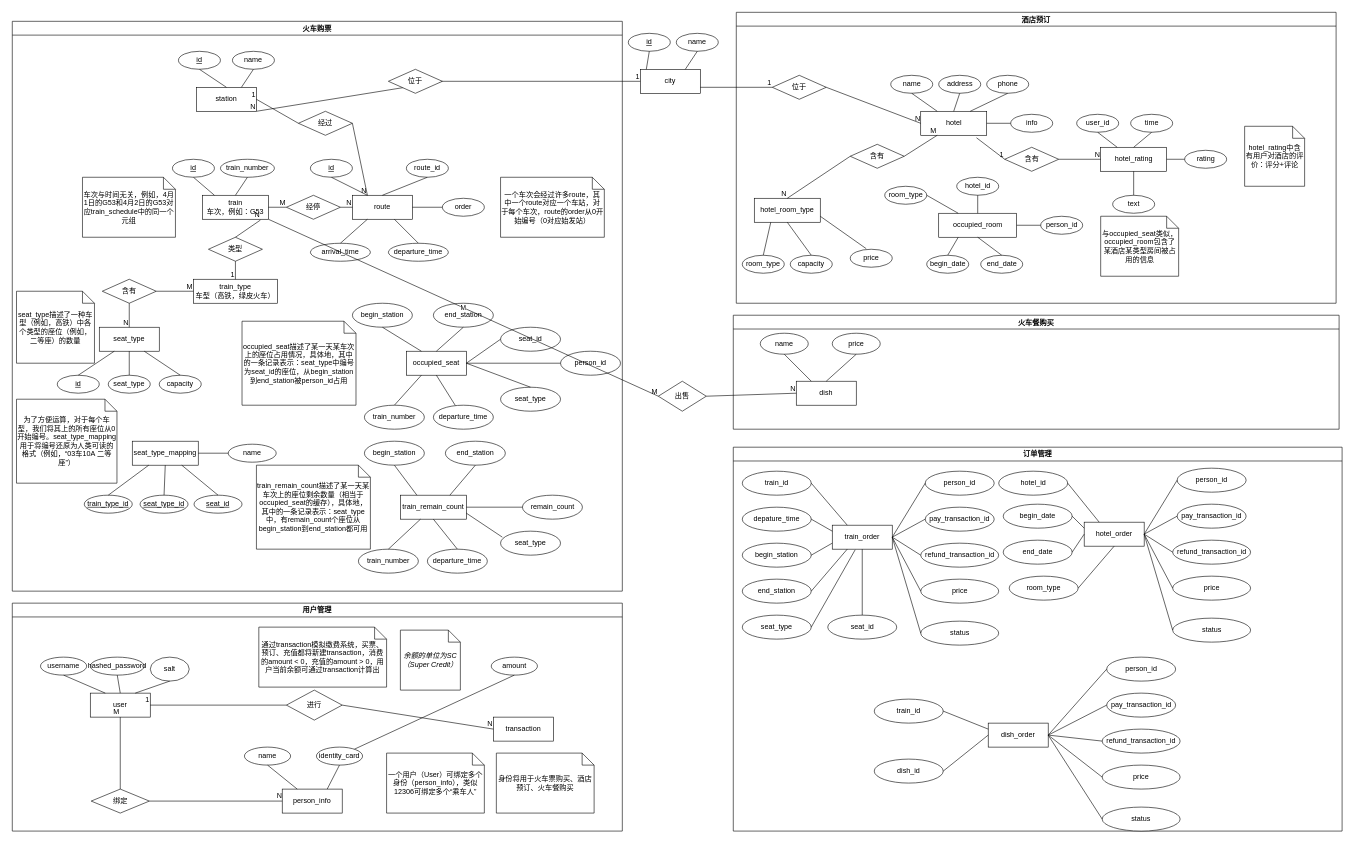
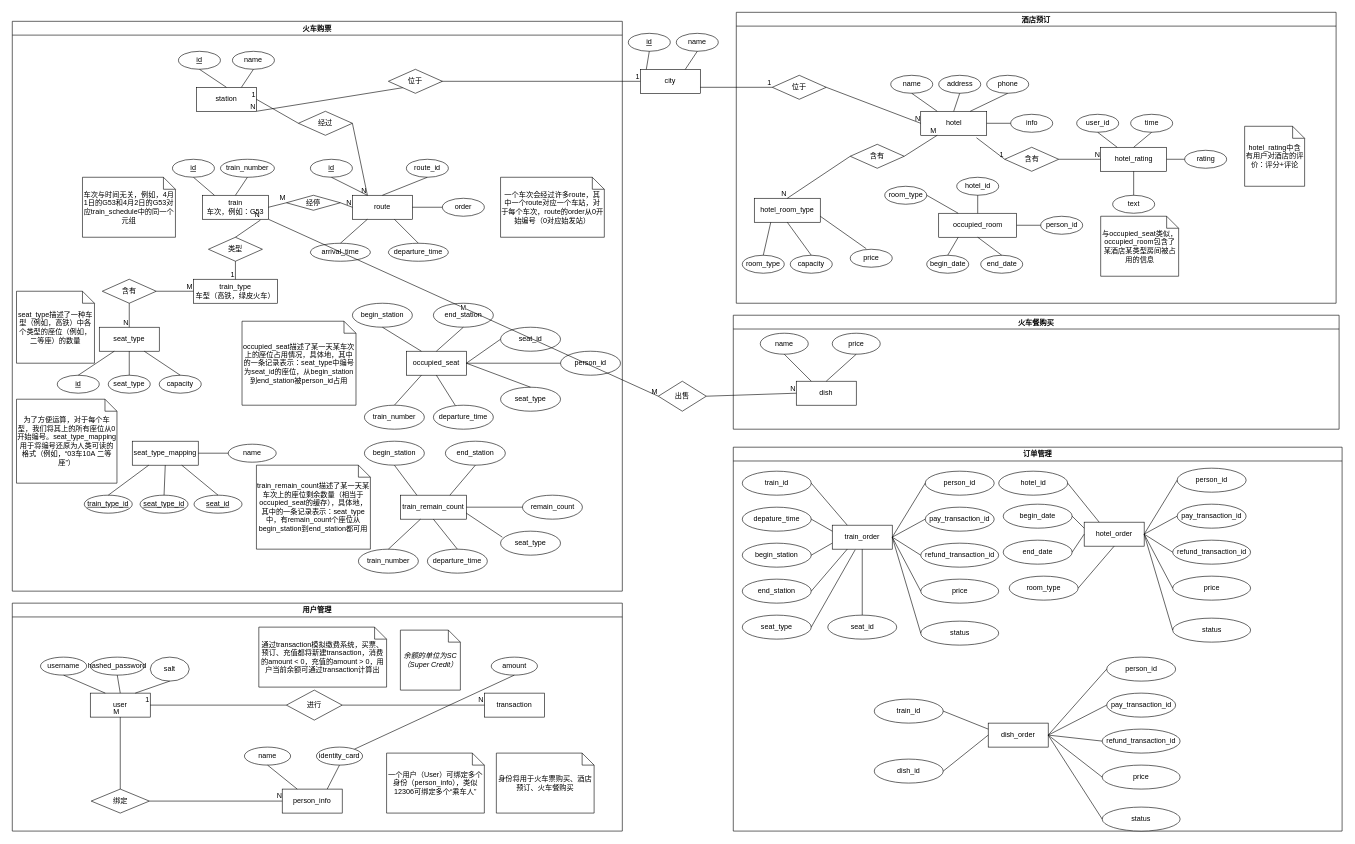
(314, 207) -> (314, 203)
(524, 729) -> (515, 705)
